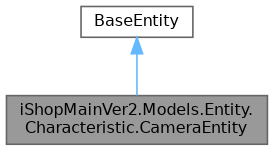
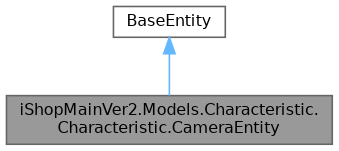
(137, 120) -> (169, 120)
